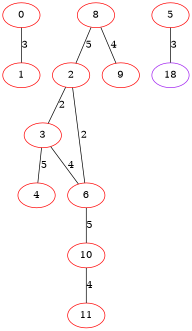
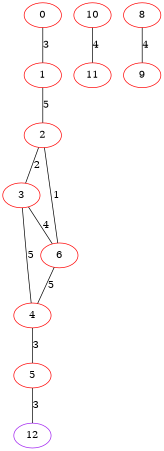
(83, 45) -> (43, 105)
(170, 75) -> (32, 436)
(84, 135) -> (57, 195)
(86, 225) -> (46, 285)
none -> (32, 345)
